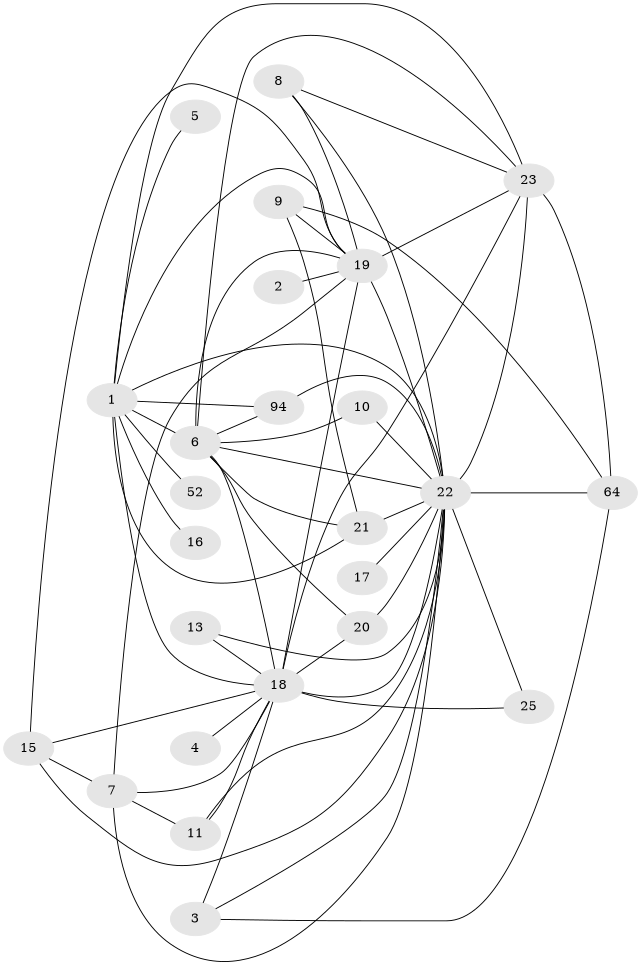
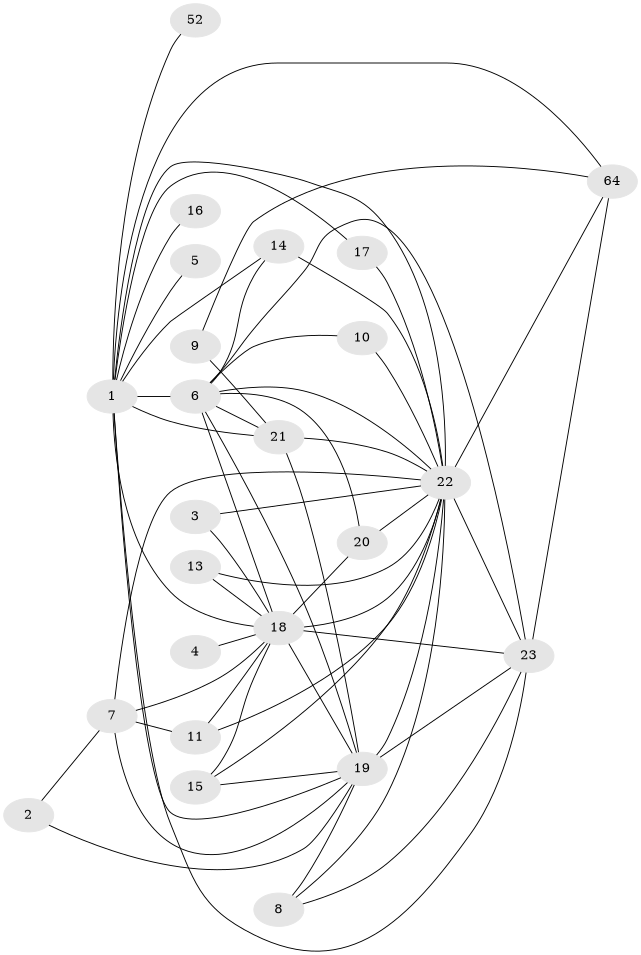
none -> (169, 188)
(321, 234) -> (329, 601)
(279, 408) -> (279, 246)
(529, 707) -> none
(70, 770) -> (71, 766)
(521, 839) -> (264, 66)
